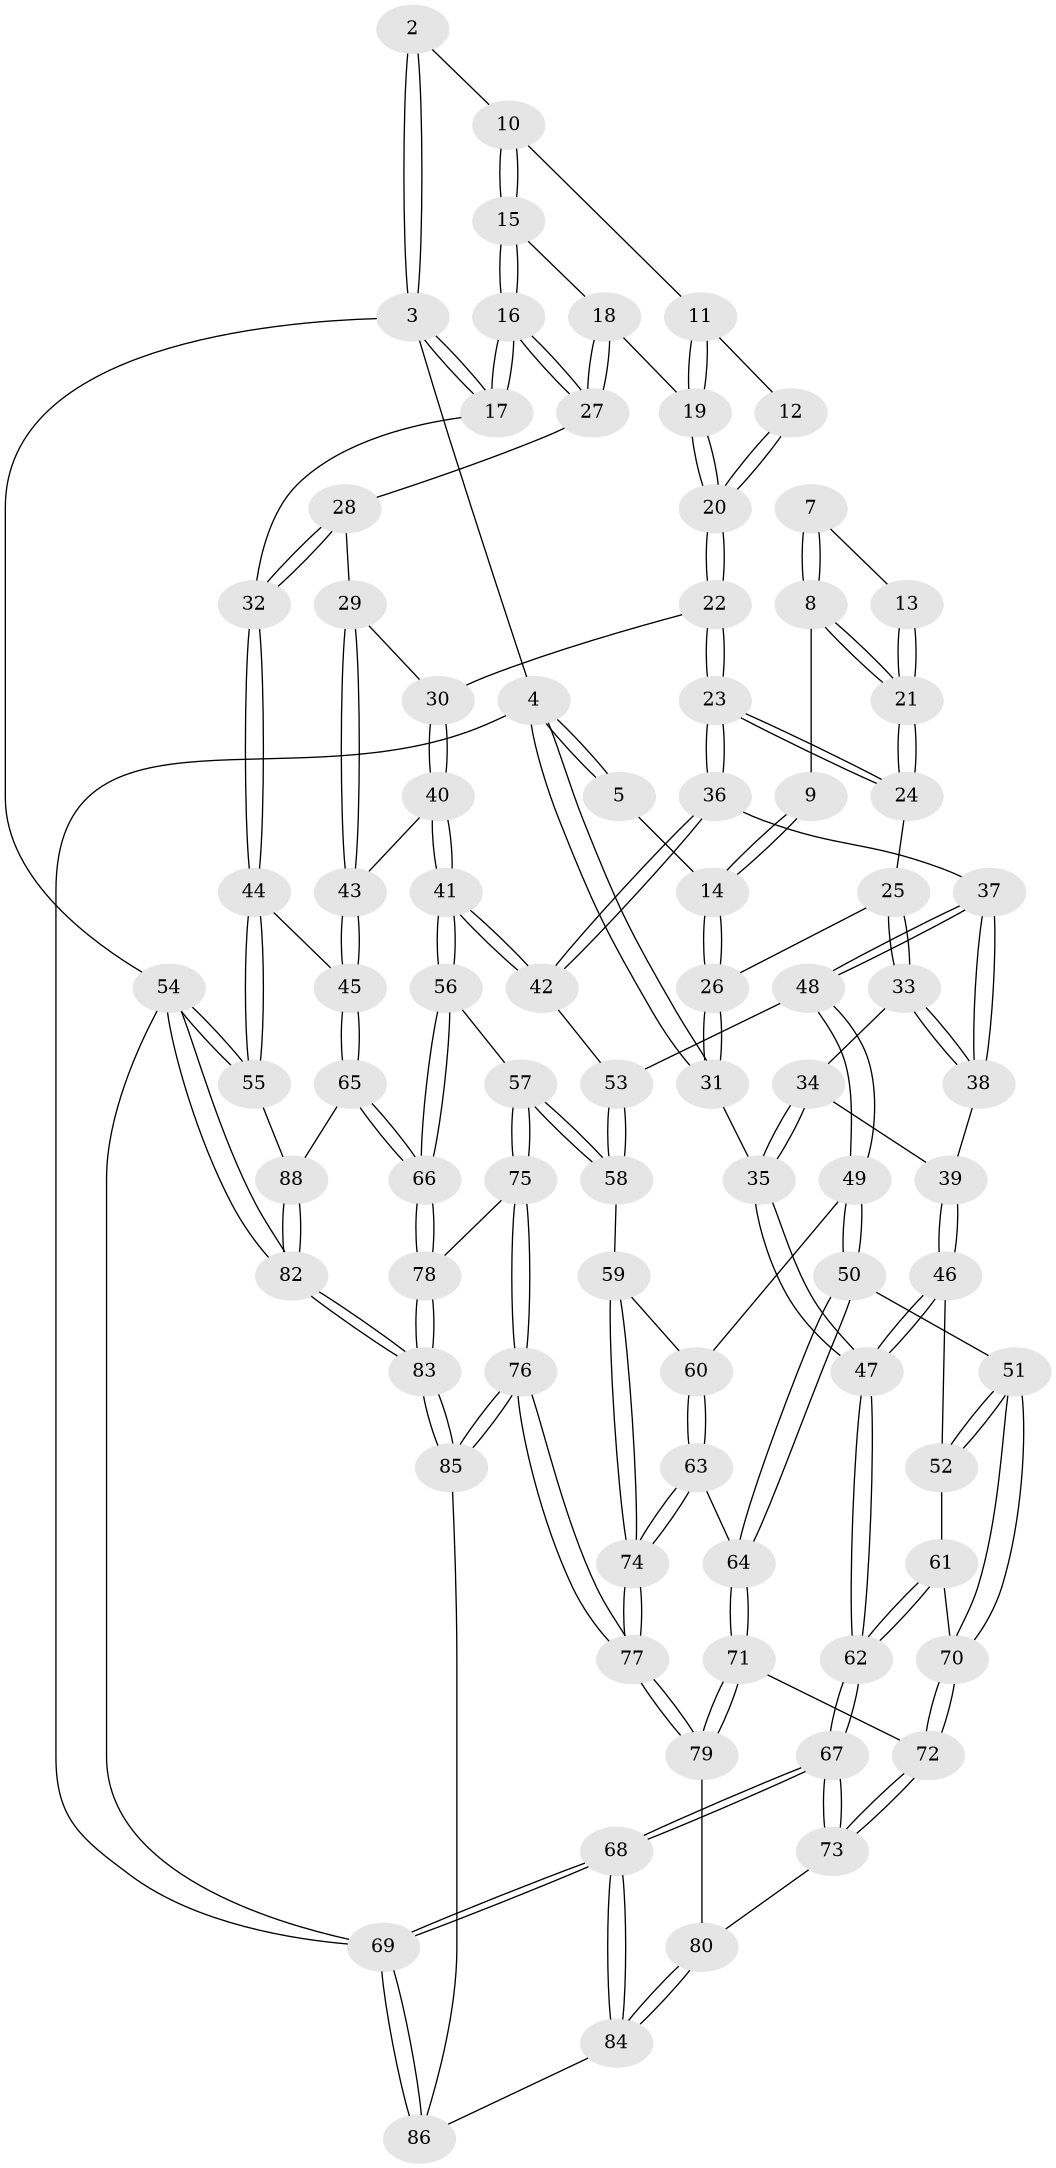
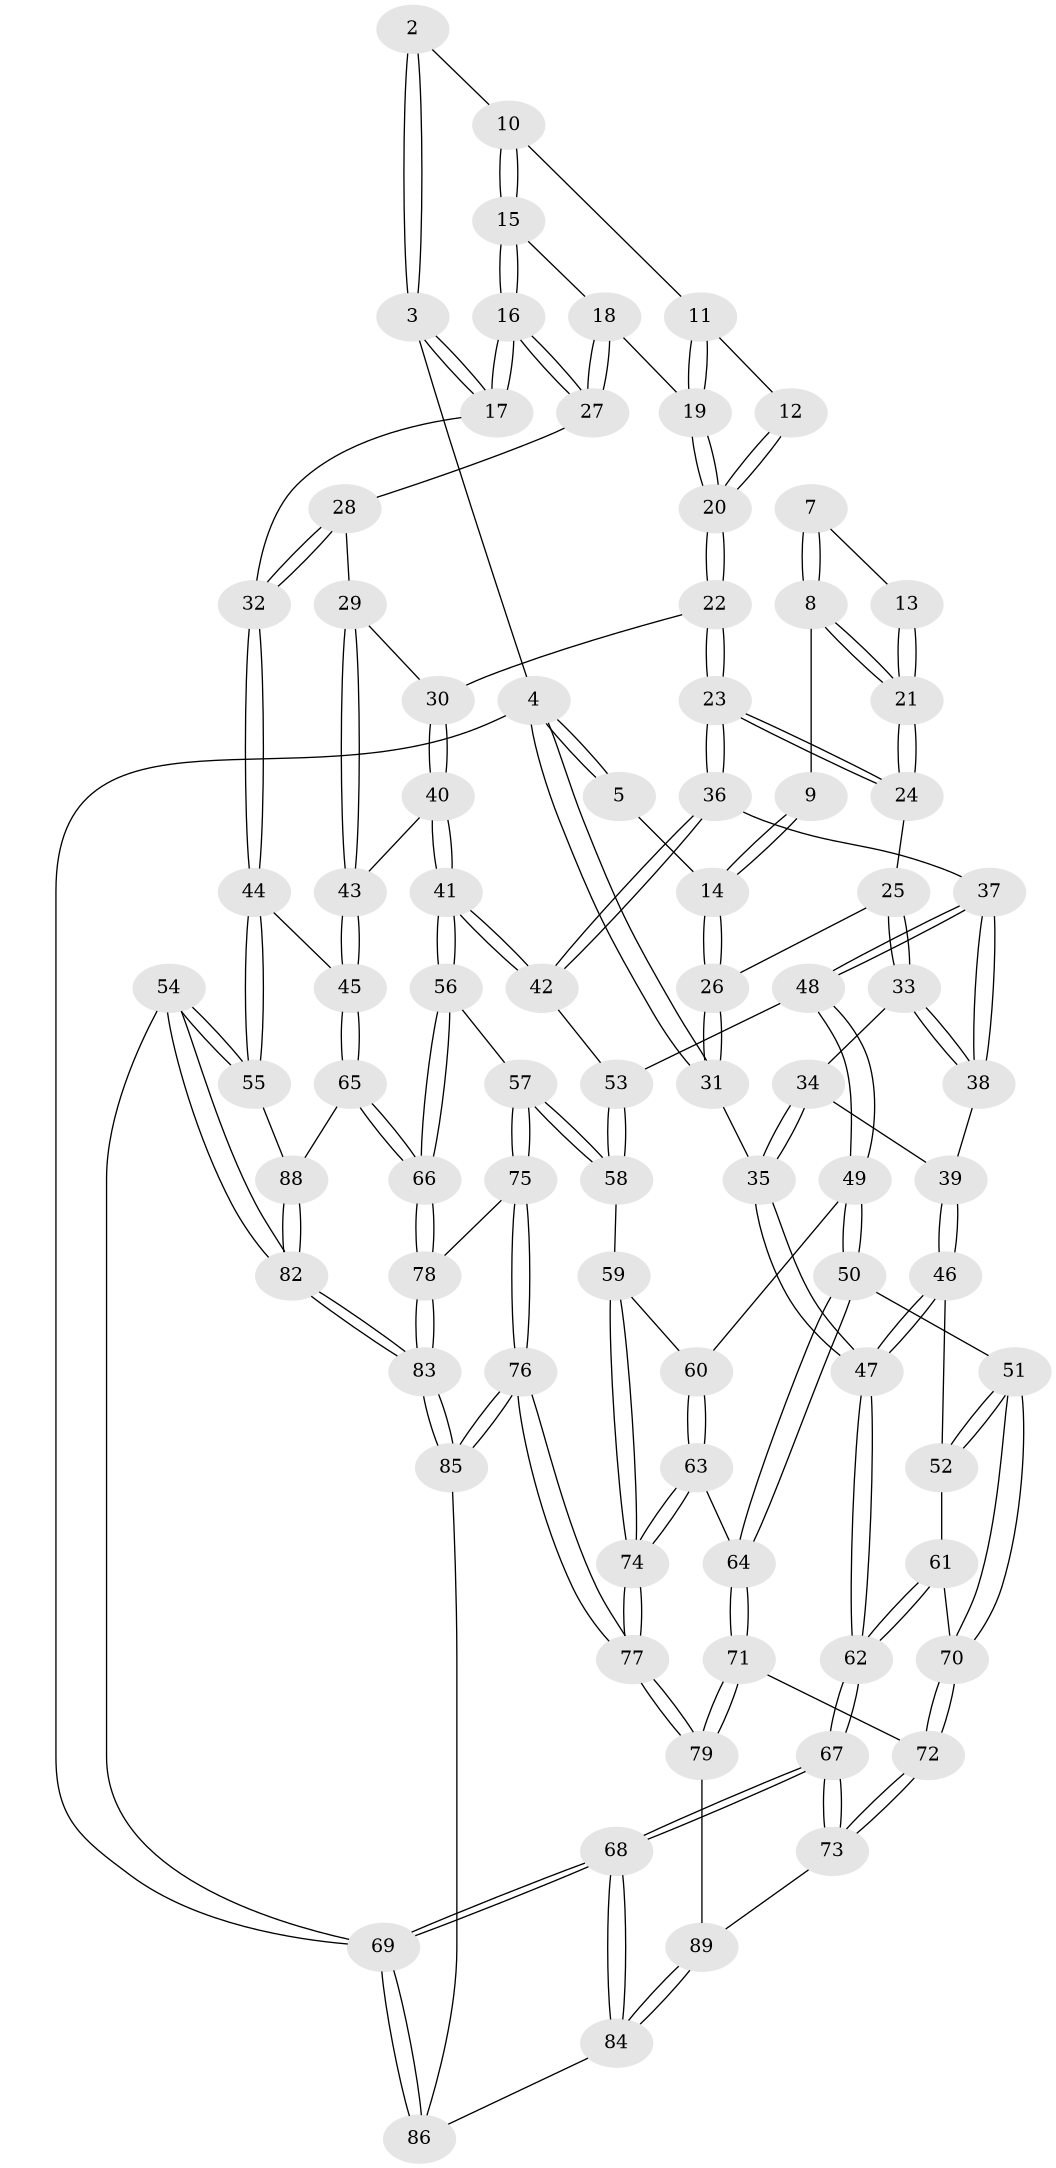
(5, 540) -> none
(702, 1947) -> (702, 1947)
